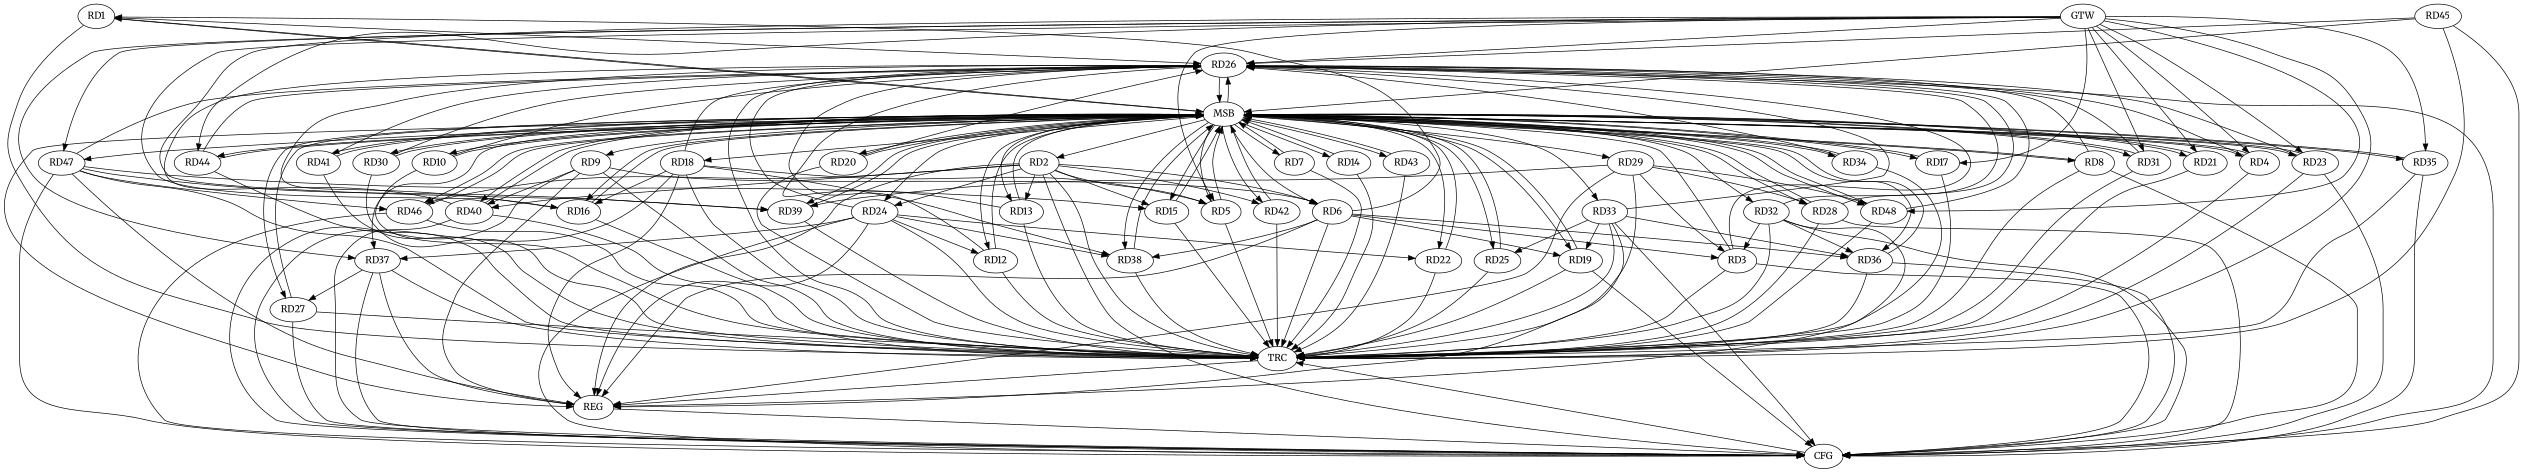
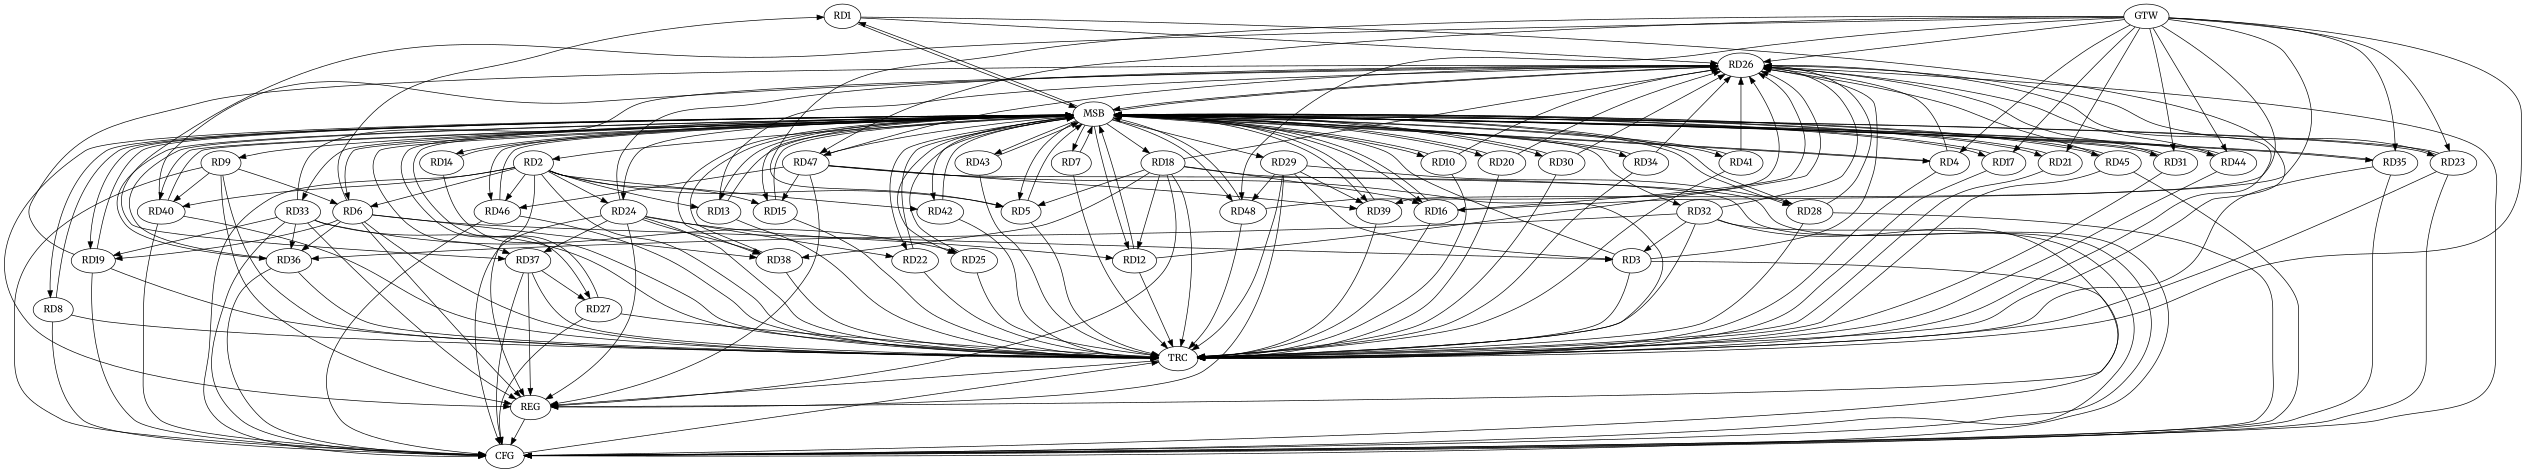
(1683, 71) -> (815, 71)
none -> (1604, 118)
none -> (1150, 209)
